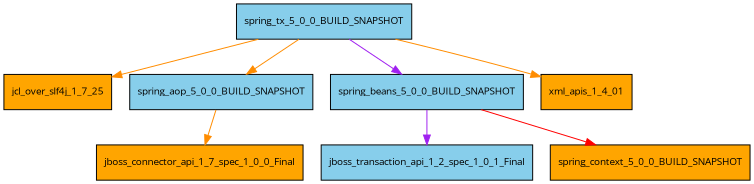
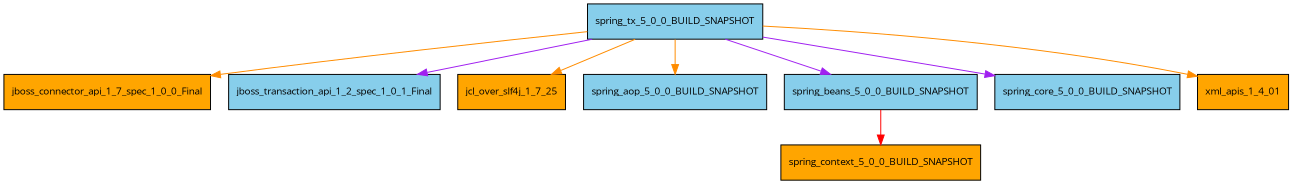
none -> (1087, 92)
(427, 122) -> (510, 56)
(212, 123) -> (404, 52)
